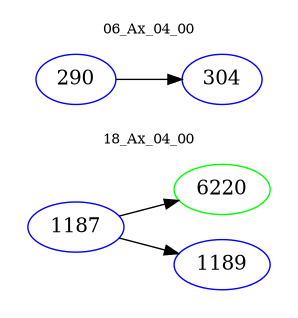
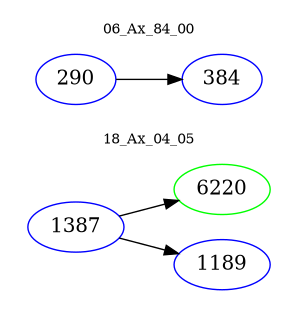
(149, 30) -> (149, 30)
(222, 79) -> (222, 79)
(149, 140) -> (149, 140)
(76, 227) -> (76, 227)
